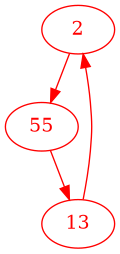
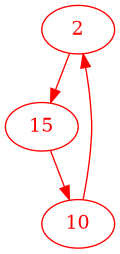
(42, 127) -> (42, 127)
(78, 224) -> (78, 224)
